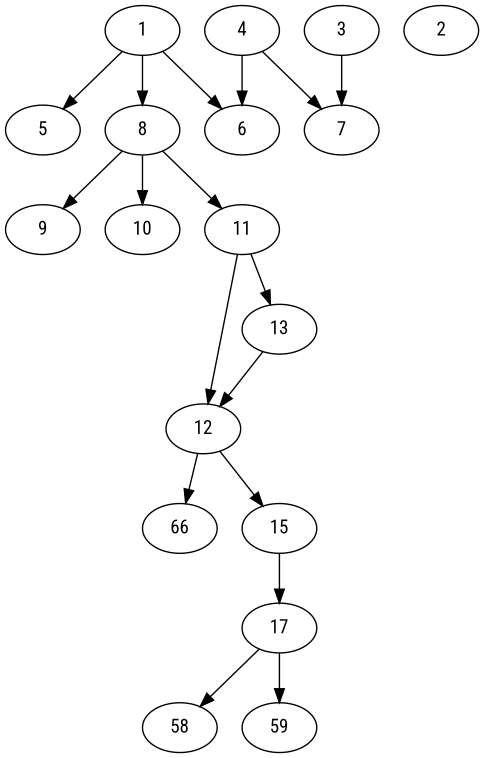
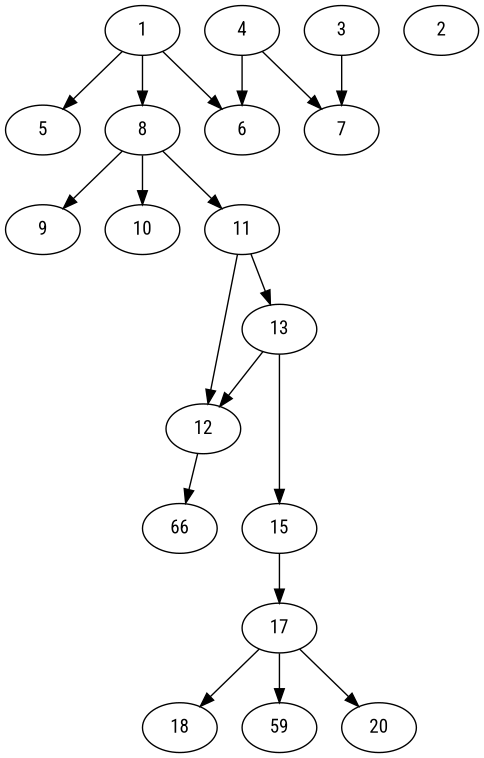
(237, 473) -> (279, 422)
(180, 728) -> (180, 728)
none -> (379, 728)
